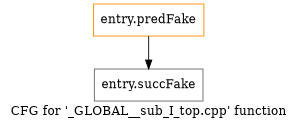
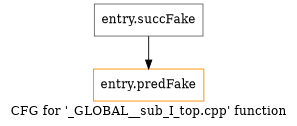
(149, 48) -> (149, 48)
